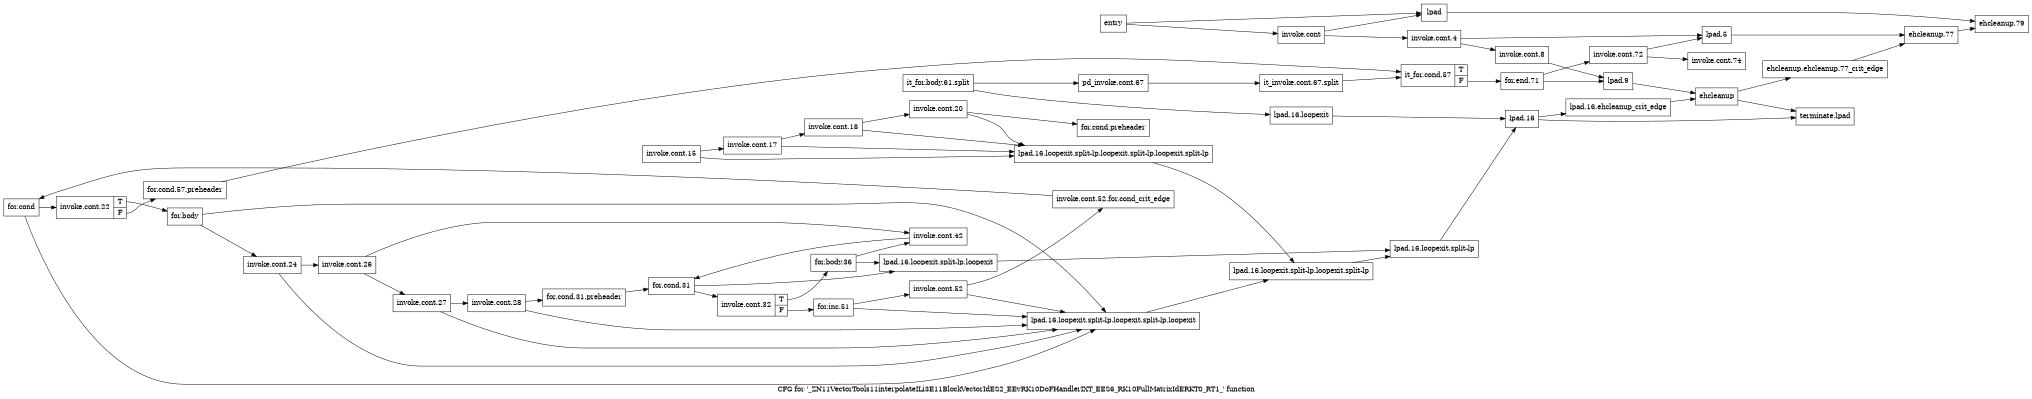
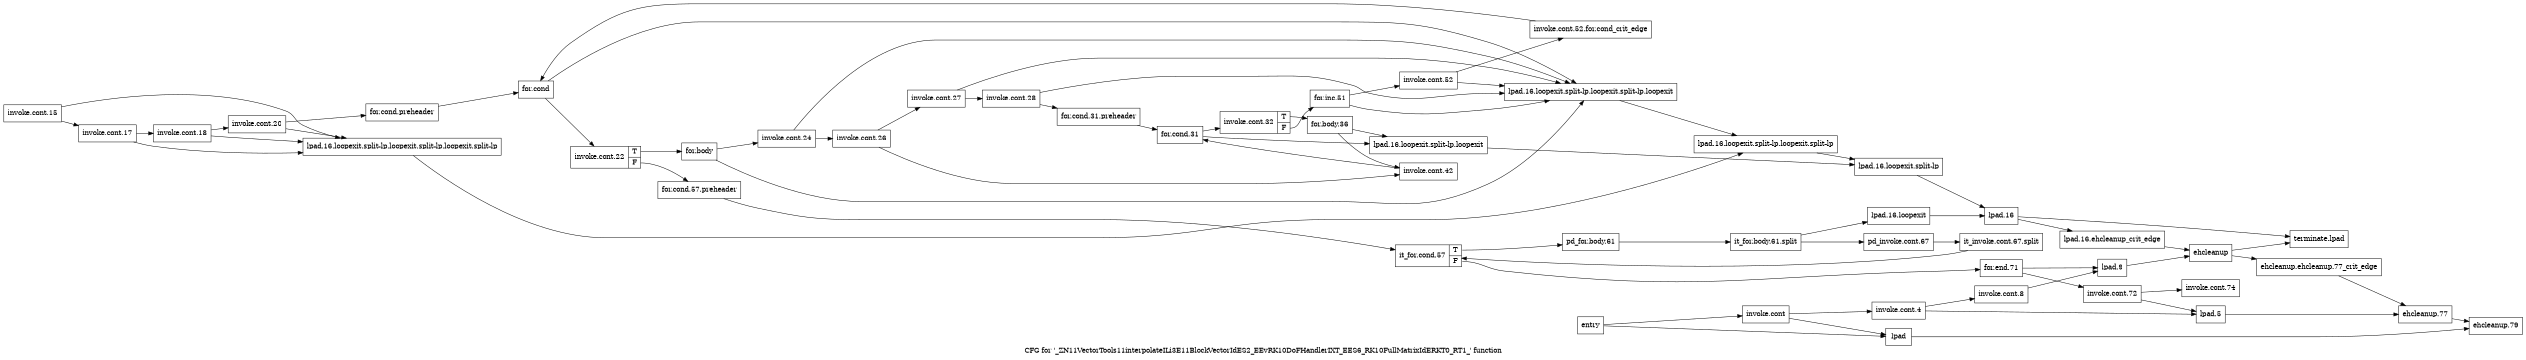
none -> (476, 100)
none -> (1591, 242)
